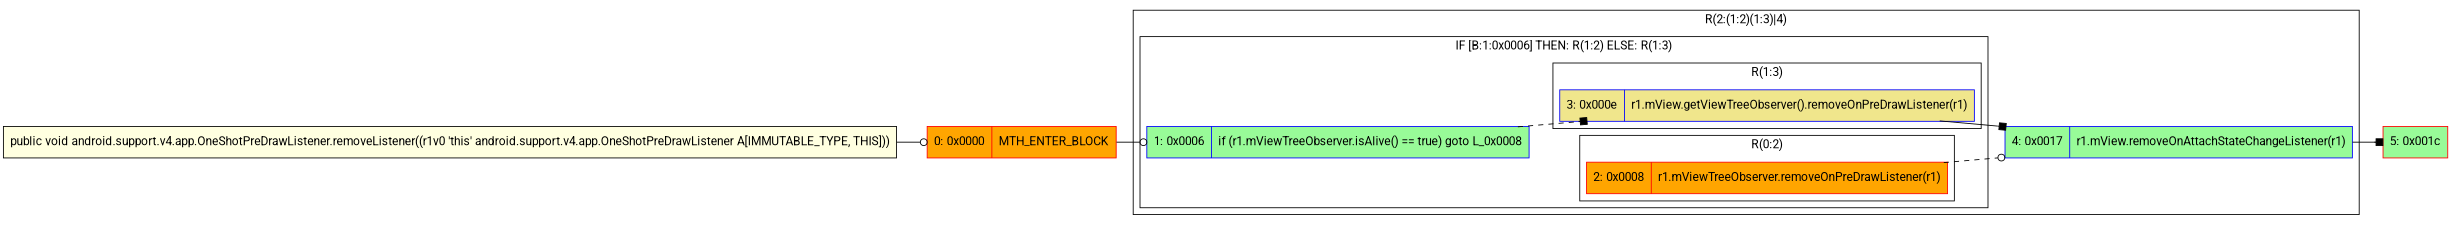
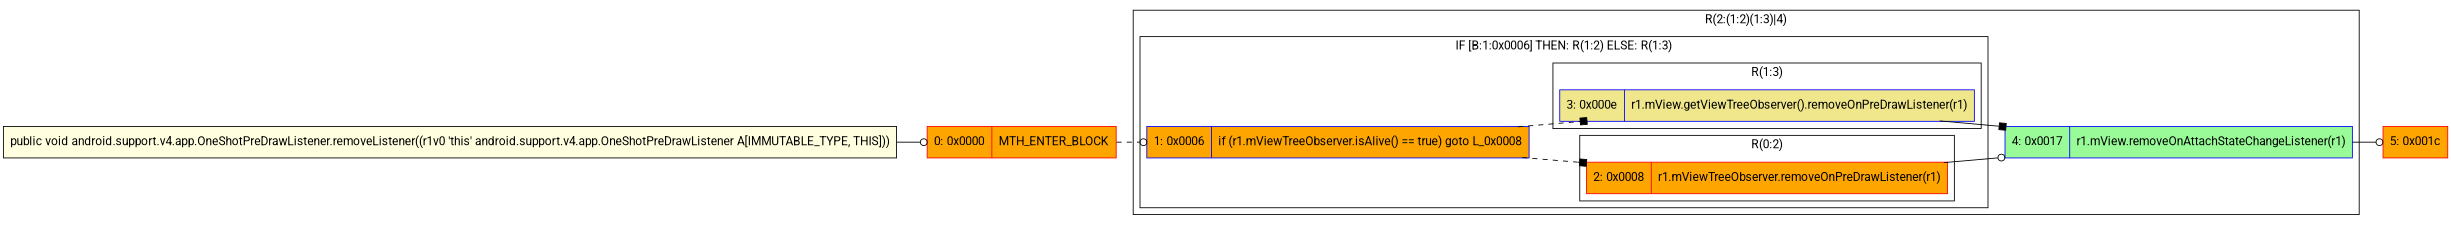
(1128, 142) -> (1128, 142)
(1338, 142) -> (1338, 142)
(2365, 142) -> (2365, 142)
(2415, 142) -> (2415, 142)
none -> (1550, 160)
(1971, 160) -> (1971, 160)
